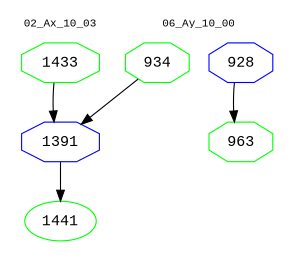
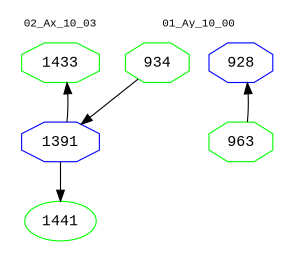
(199, 24) -> (199, 24)
(53, 97) -> (68, 108)
(234, 97) -> (248, 108)
